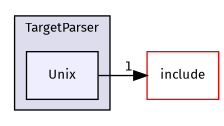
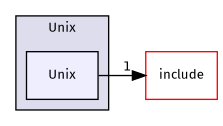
(62, 28) -> (62, 28)
